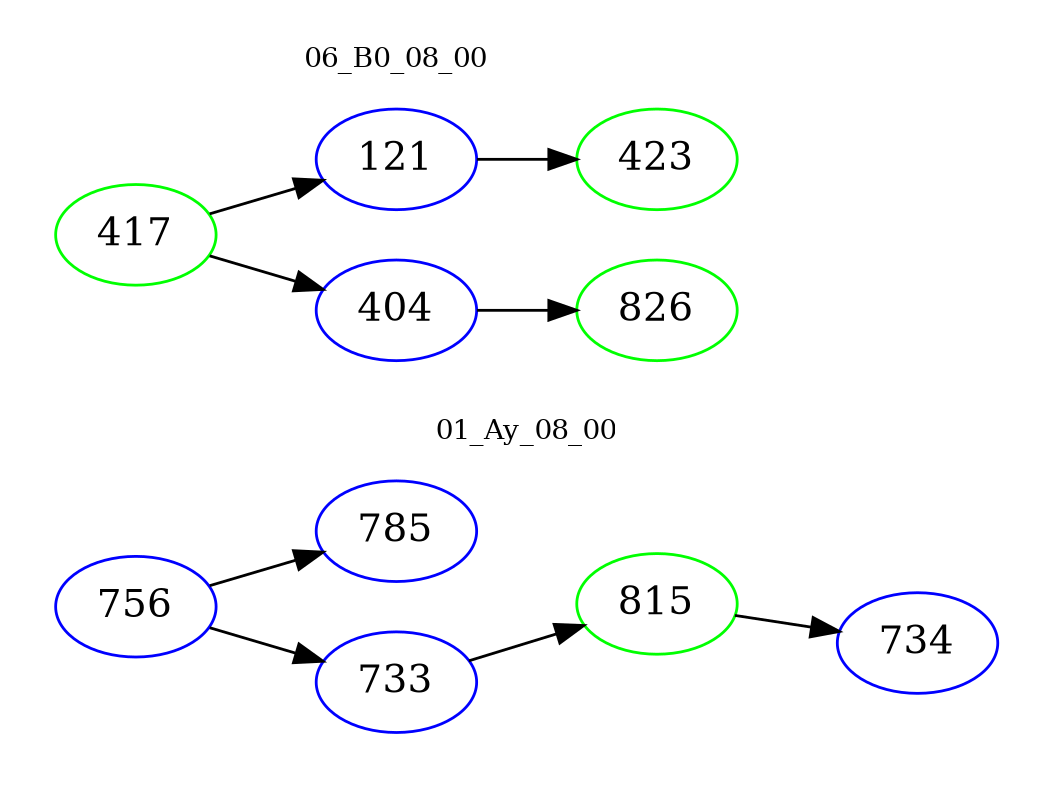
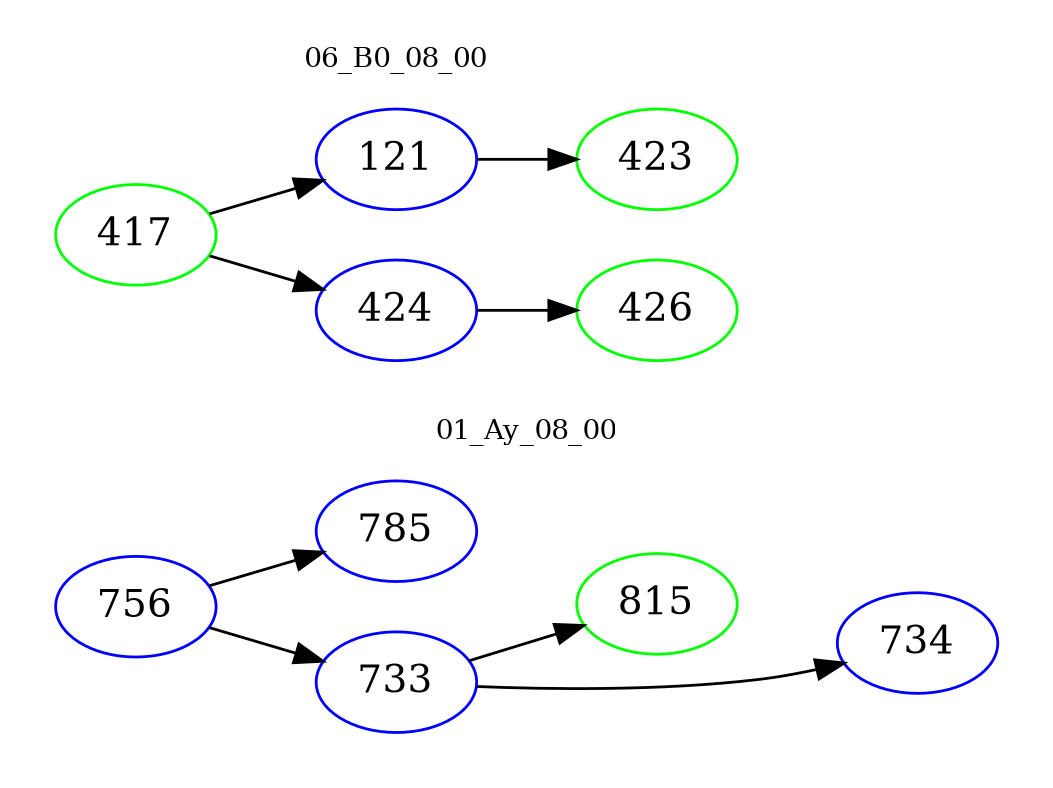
(396, 310) -> (396, 310)
(657, 310) -> (657, 310)
(773, 621) -> (647, 687)
